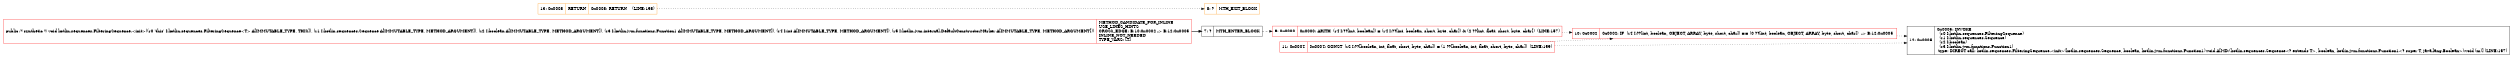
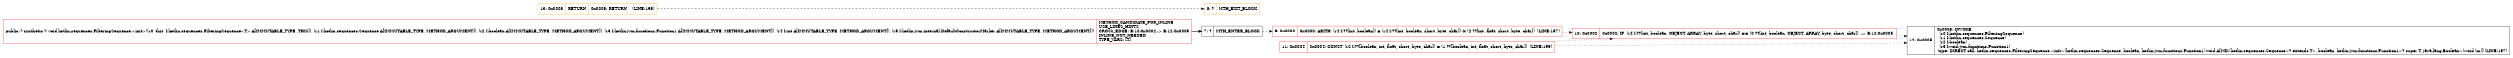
(929, 9) -> (929, 9)
(1975, 47) -> (1974, 47)
